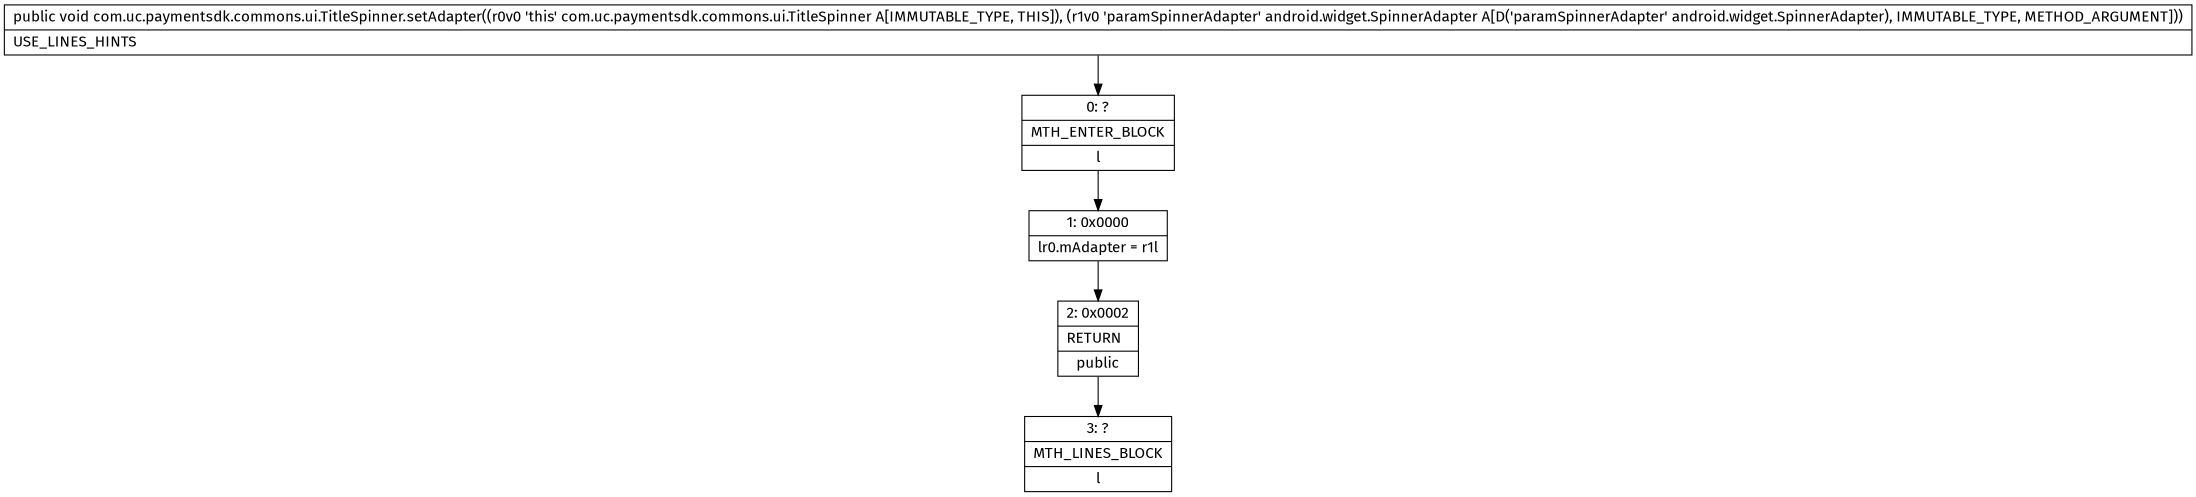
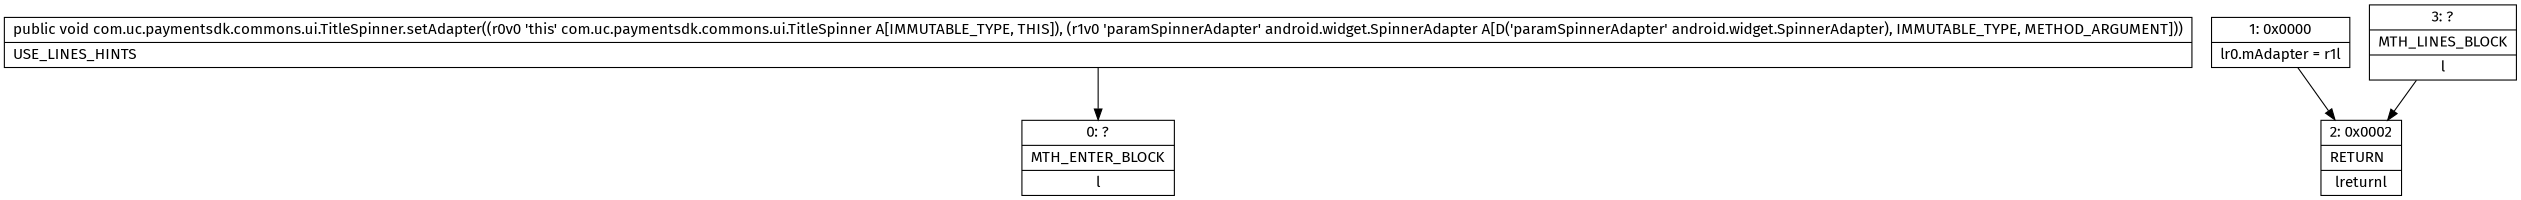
(1098, 185) -> none
(1098, 363) -> (2361, 182)
(1098, 391) -> (2405, 96)
